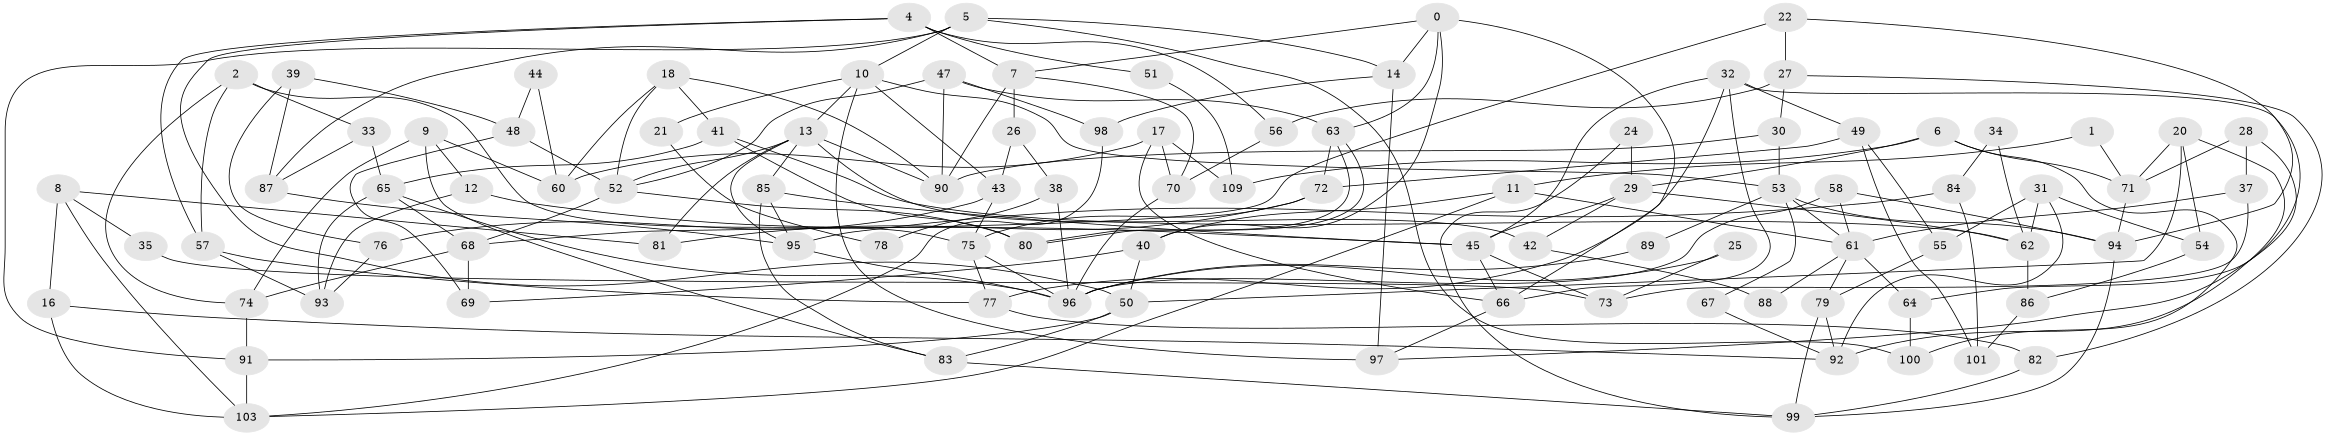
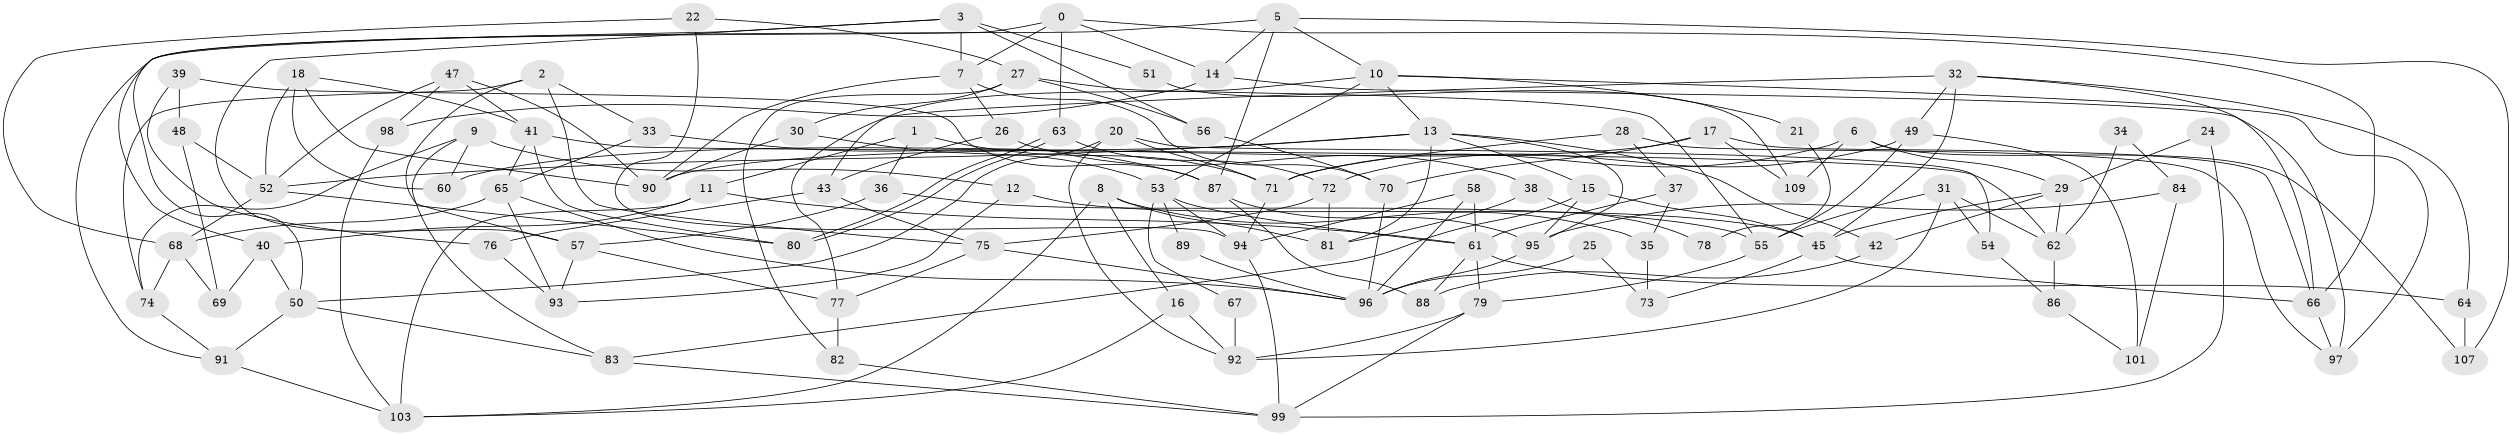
(909, 17) -> (961, 17)
(536, 75) -> none
none -> (1442, 98)
(1140, 100) -> (492, 103)
(764, 189) -> (1589, 189)
none -> (882, 189)
(1063, 246) -> (1433, 224)
none -> (1304, 263)
(1960, 287) -> (1662, 218)
(1910, 361) -> (2465, 361)
